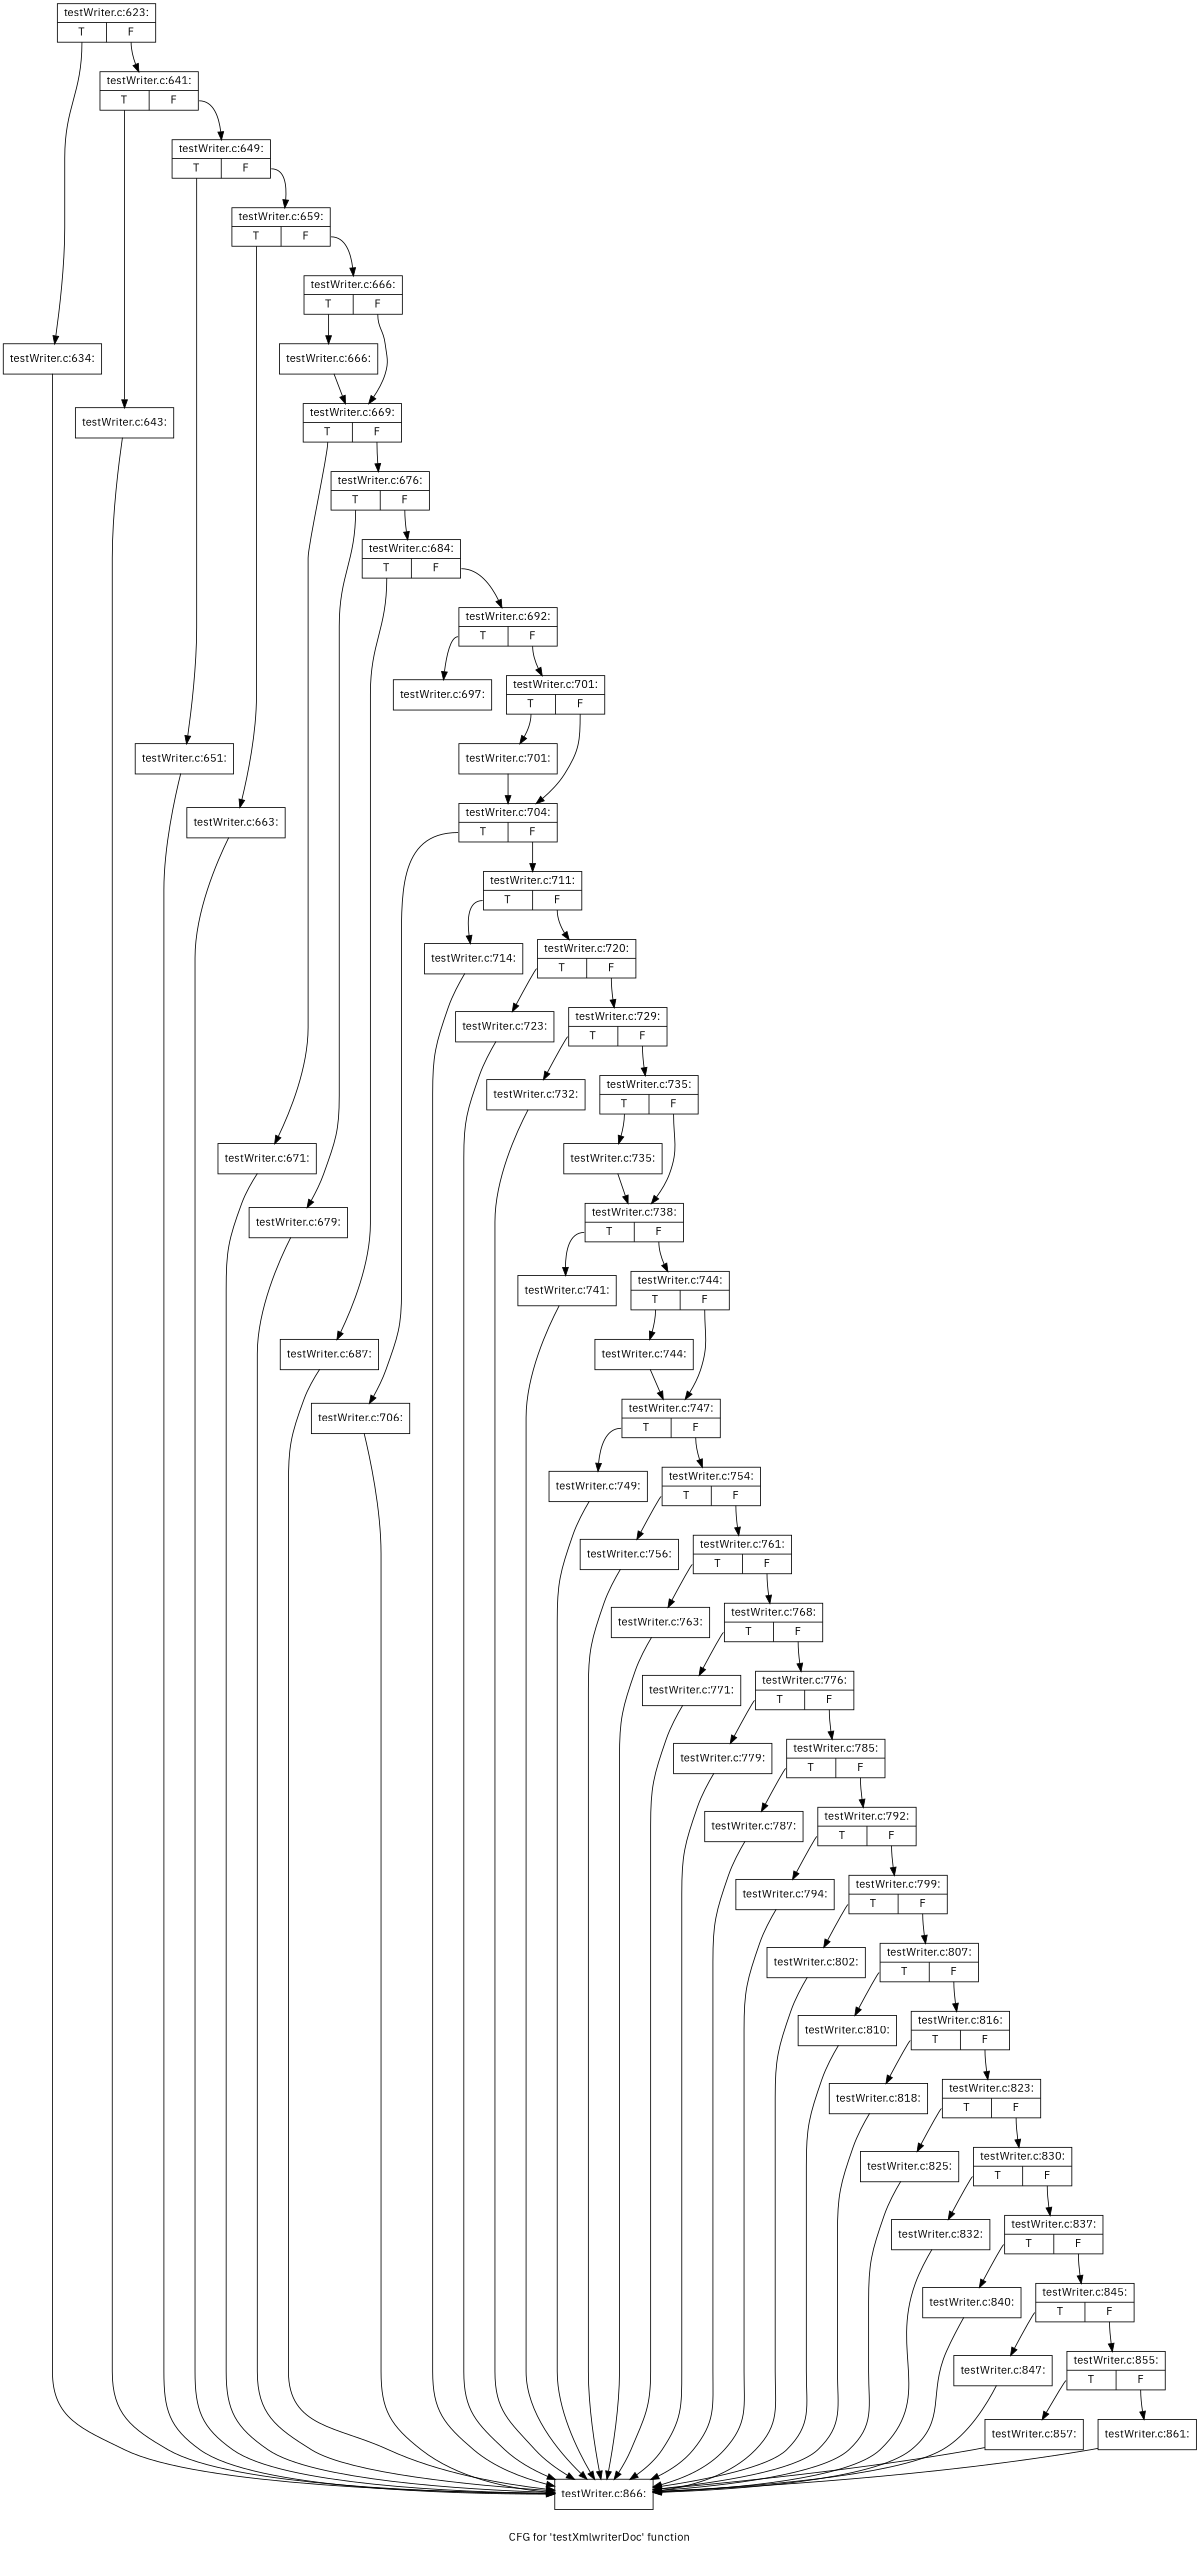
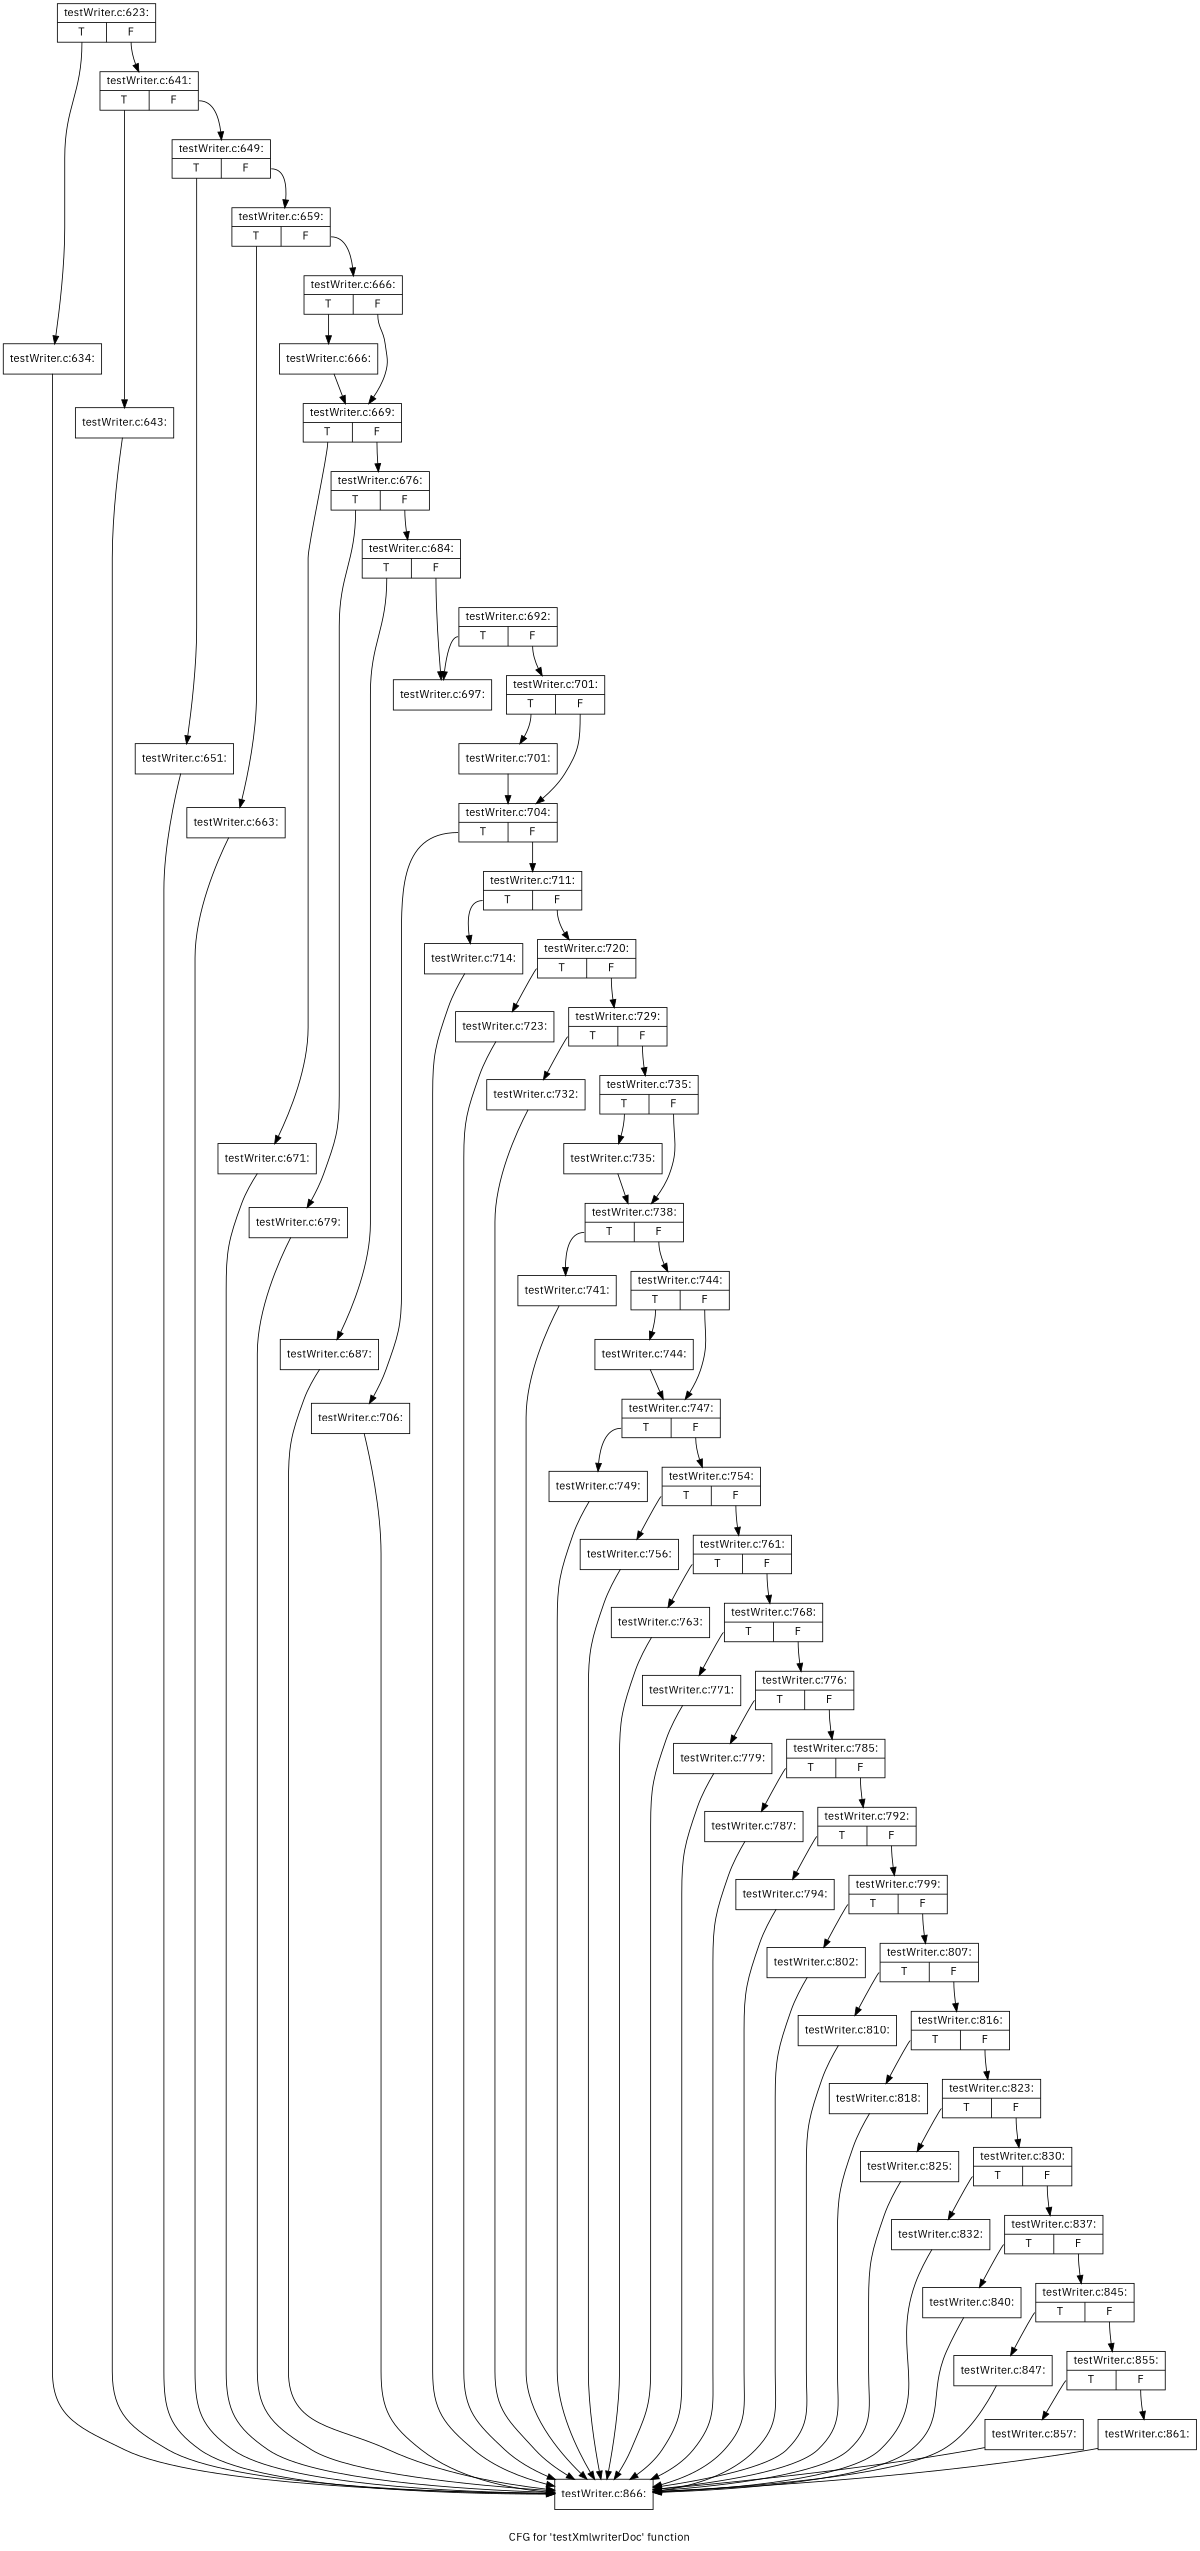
(484, 579) -> (437, 625)
